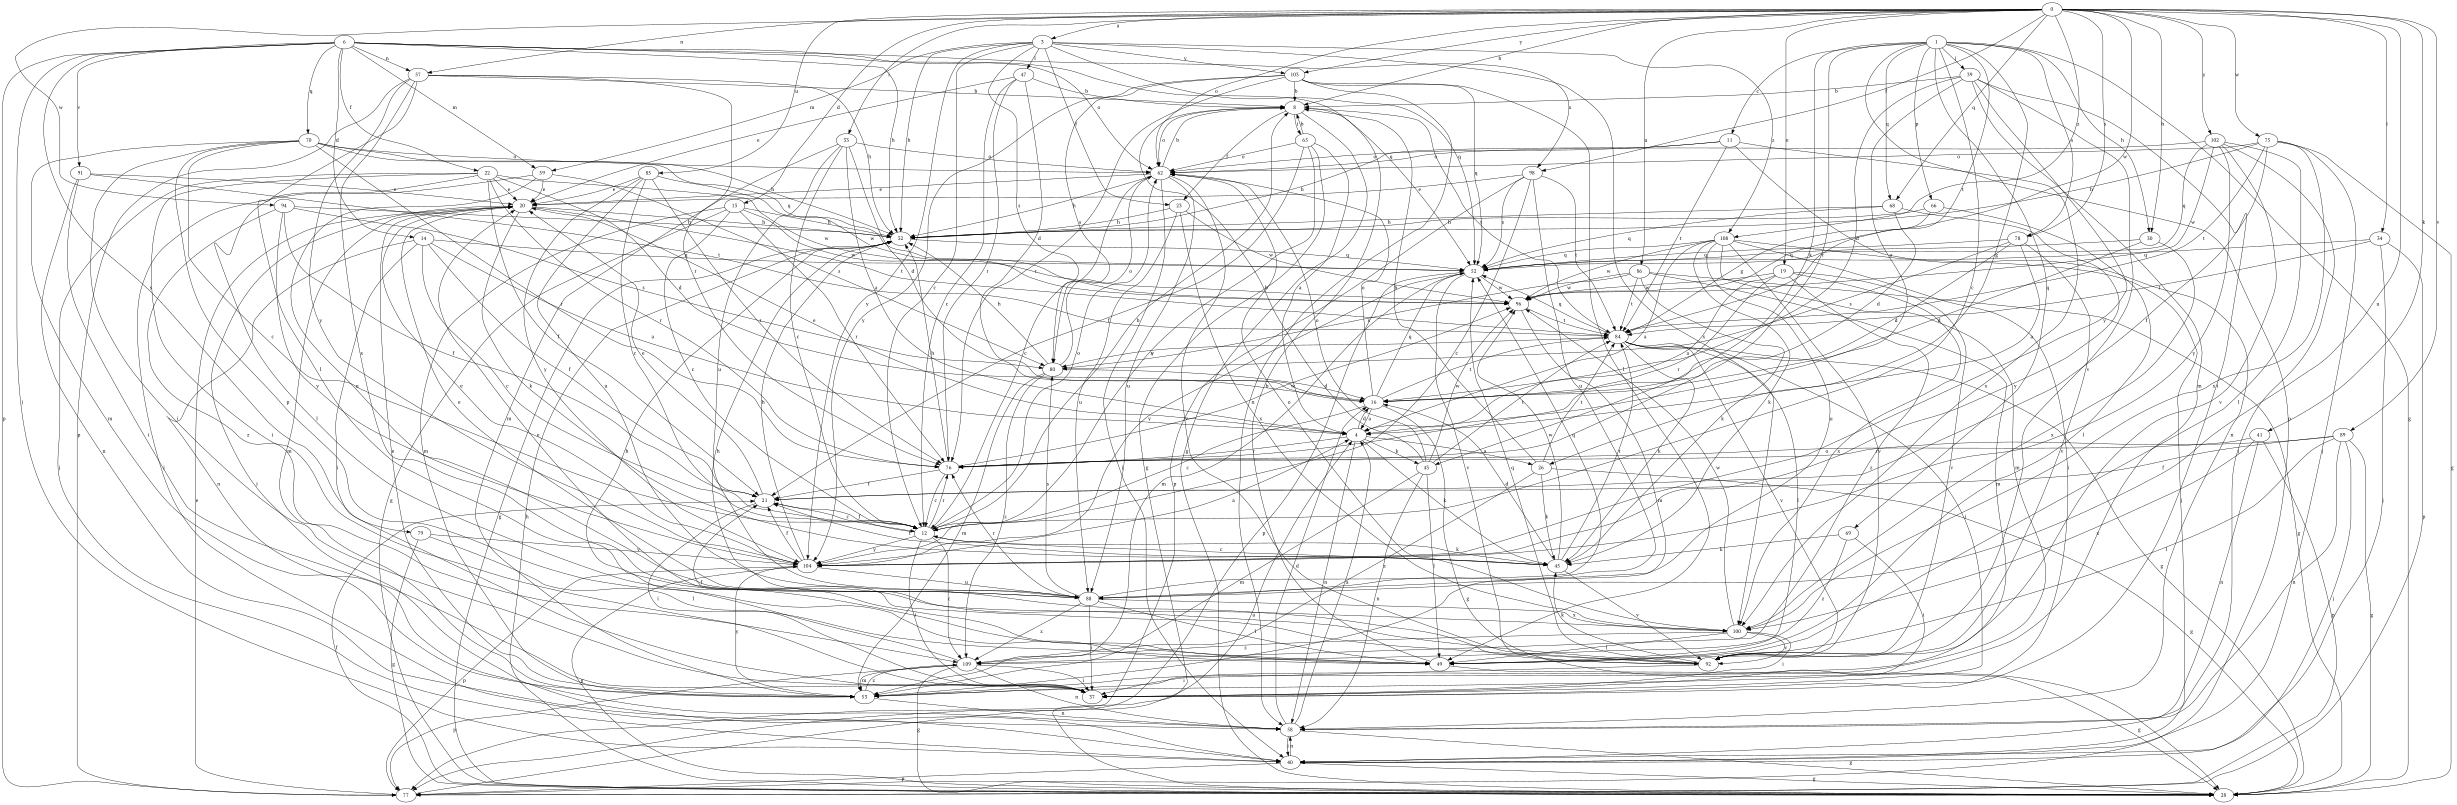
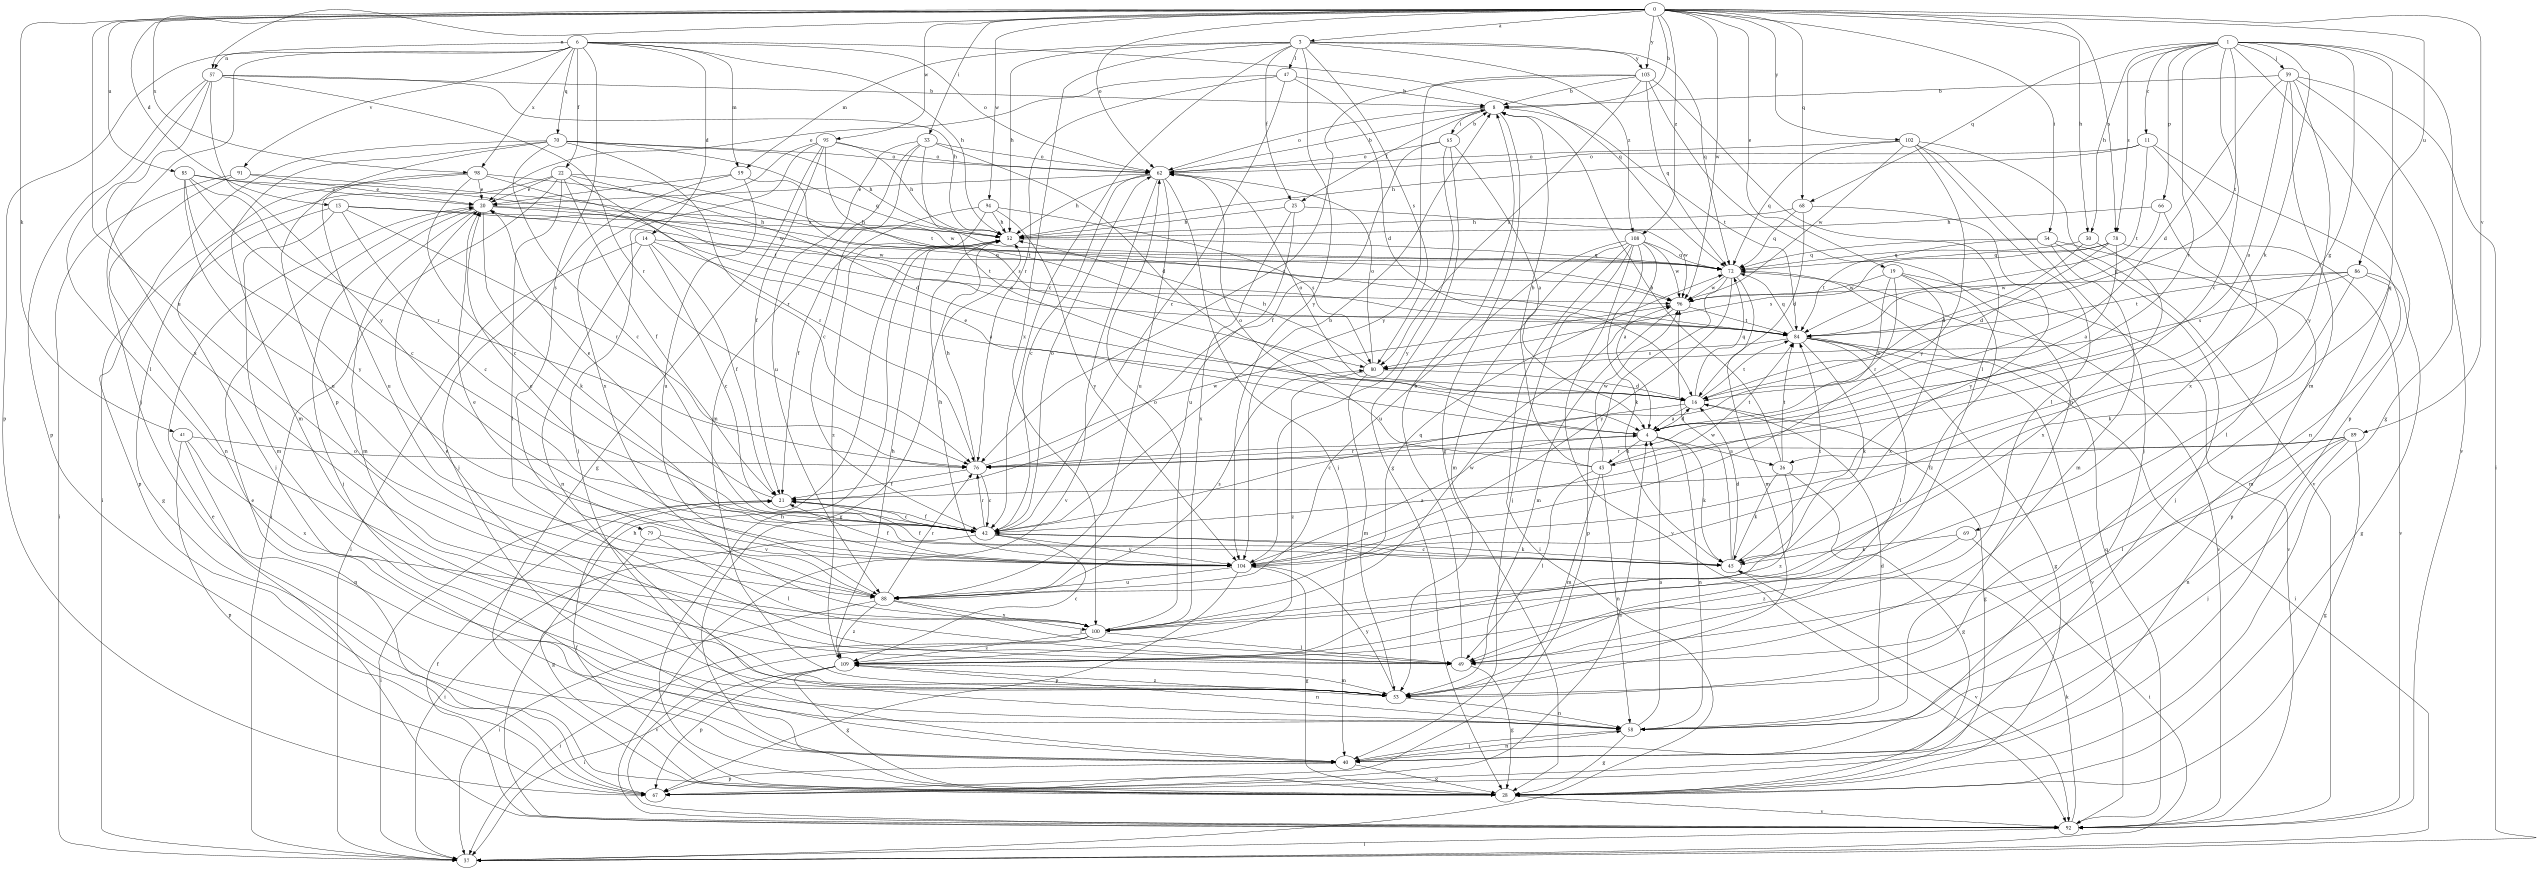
(1886, 91) -> (155, 91)
(2268, 140) -> (826, 140)
(1474, 271) -> (1731, 271)
(924, 533) -> (985, 533)
none -> (1924, 595)
(406, 795) -> (655, 795)
none -> (1785, 812)
